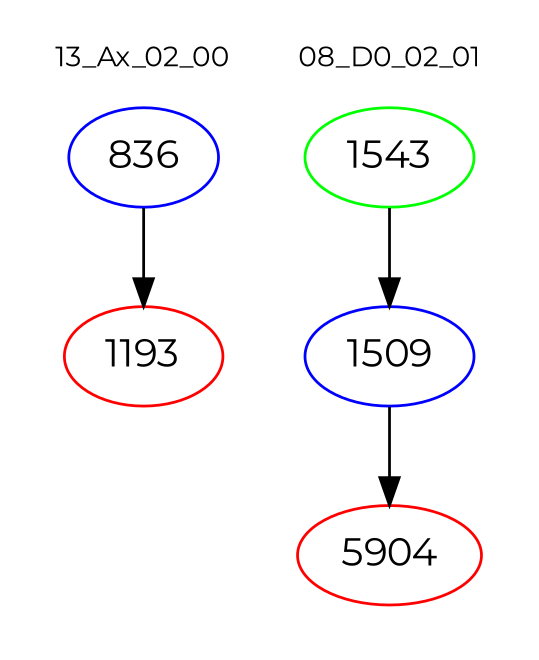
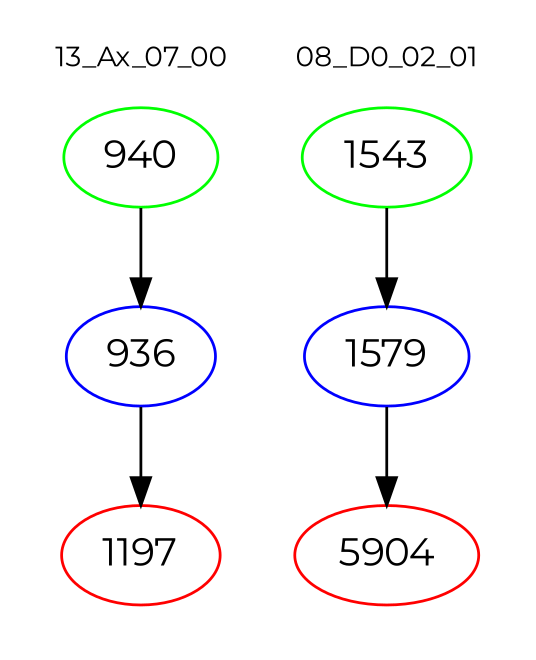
(144, 59) -> (142, 59)
none -> (141, 157)
(144, 157) -> (141, 356)
(144, 356) -> (141, 555)
(390, 356) -> (387, 356)
